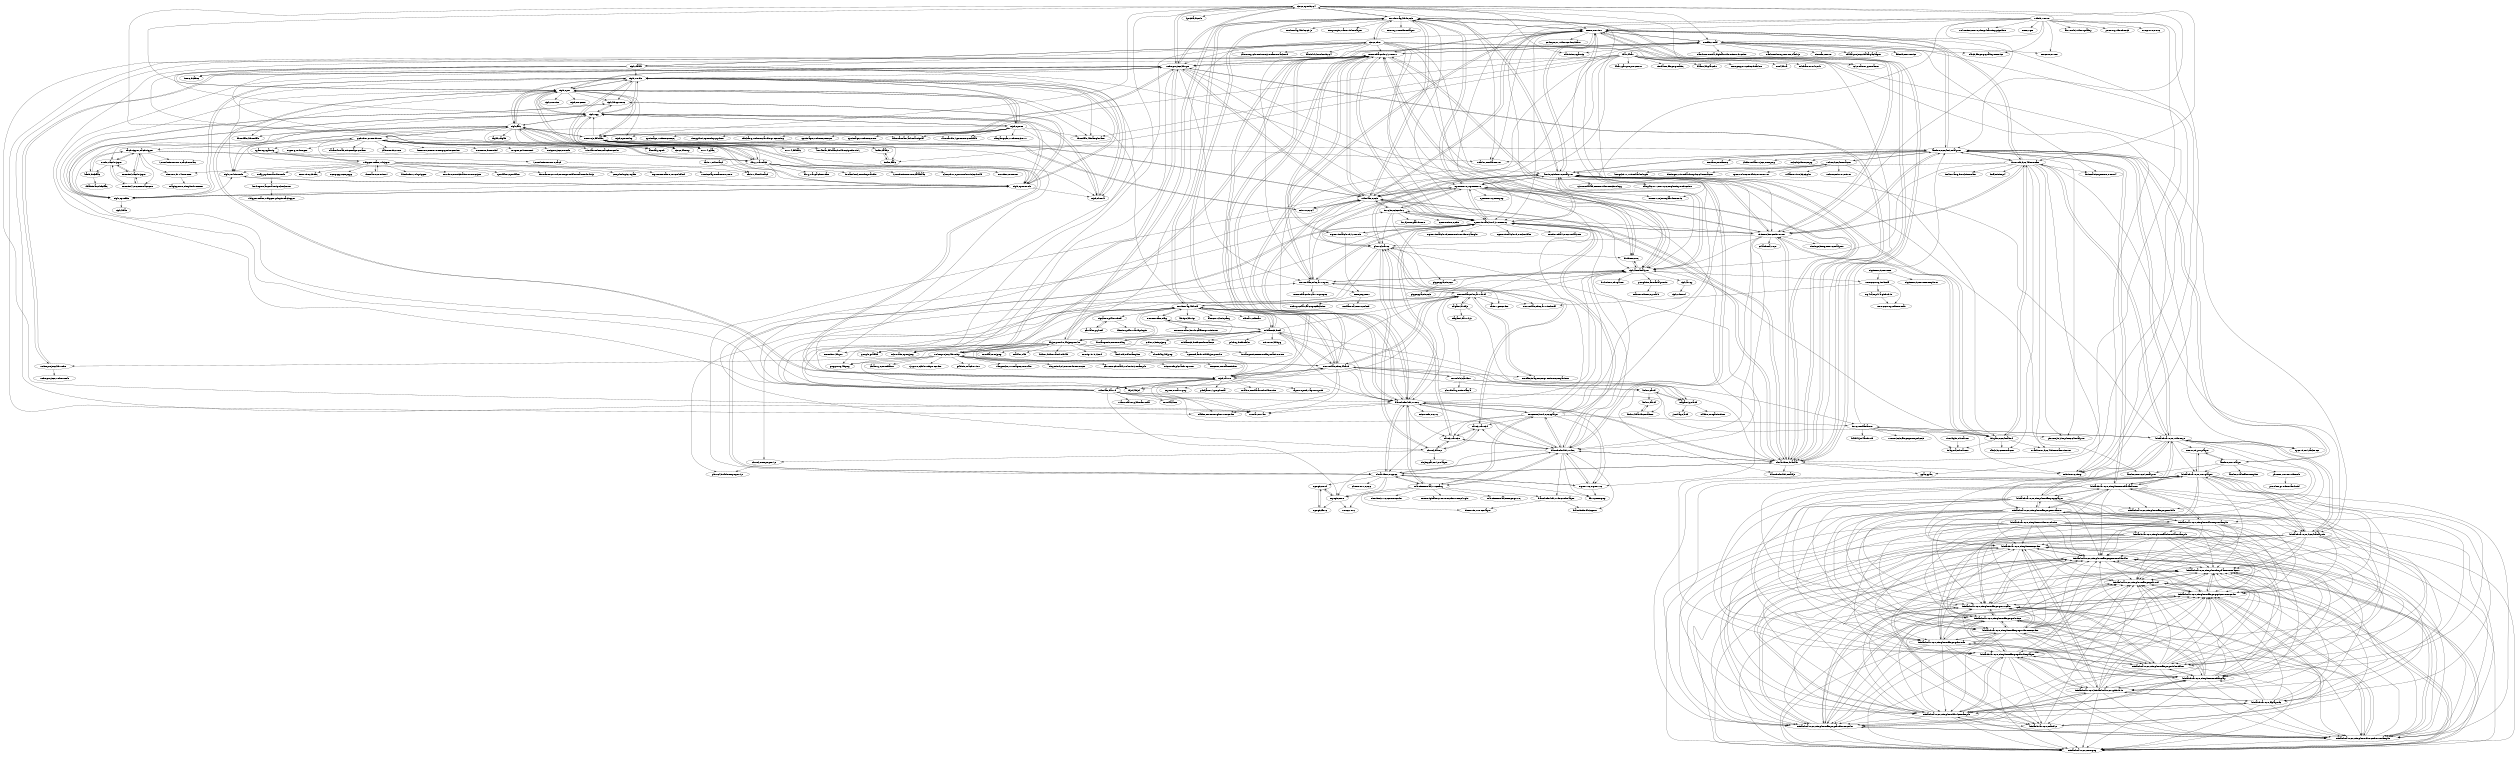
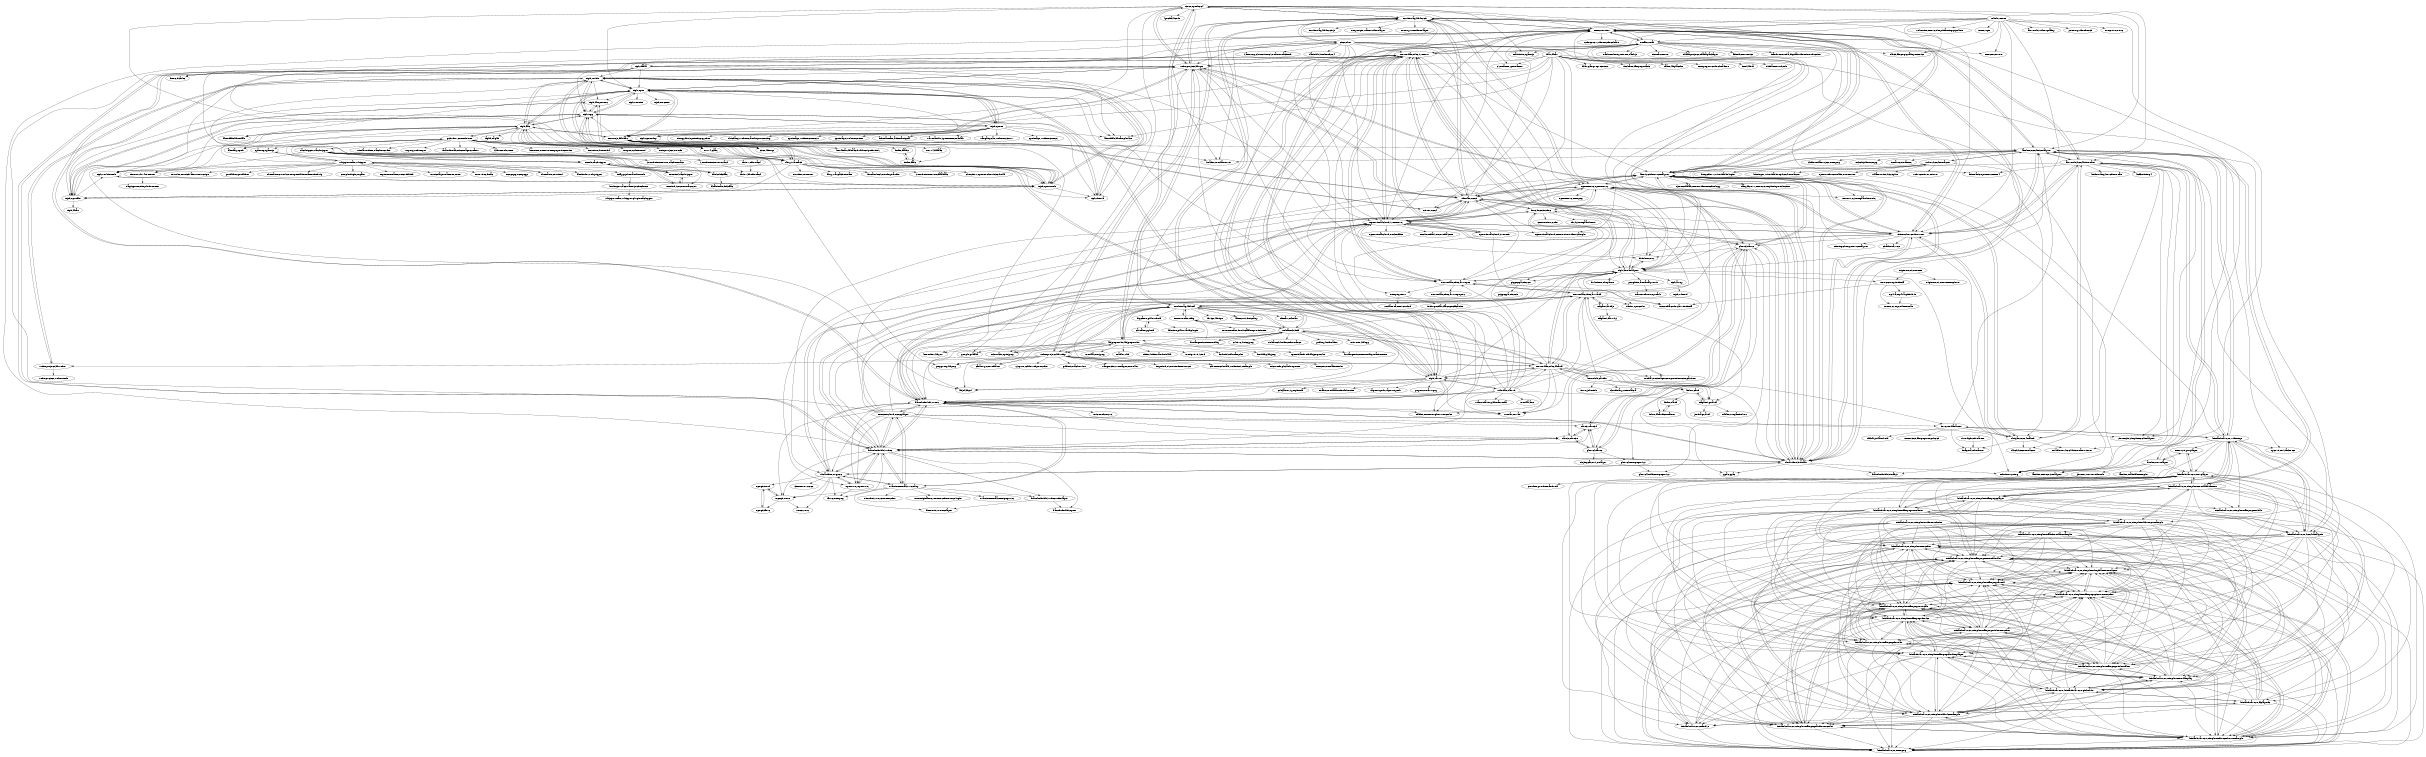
(1498, 107) -> (1781, 83)
(1546, 378) -> (1670, 378)
none -> (1589, 390)
